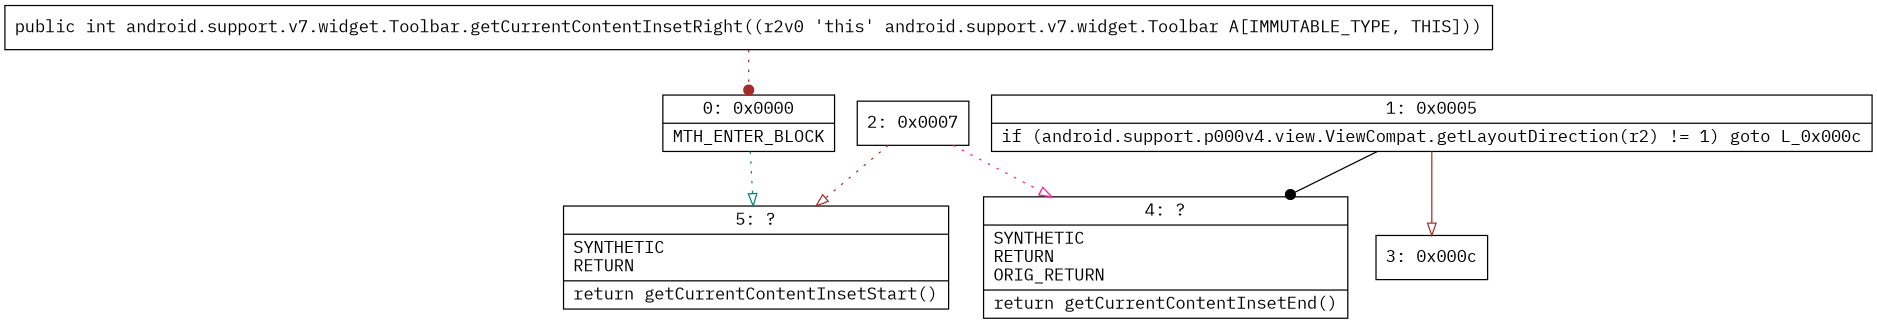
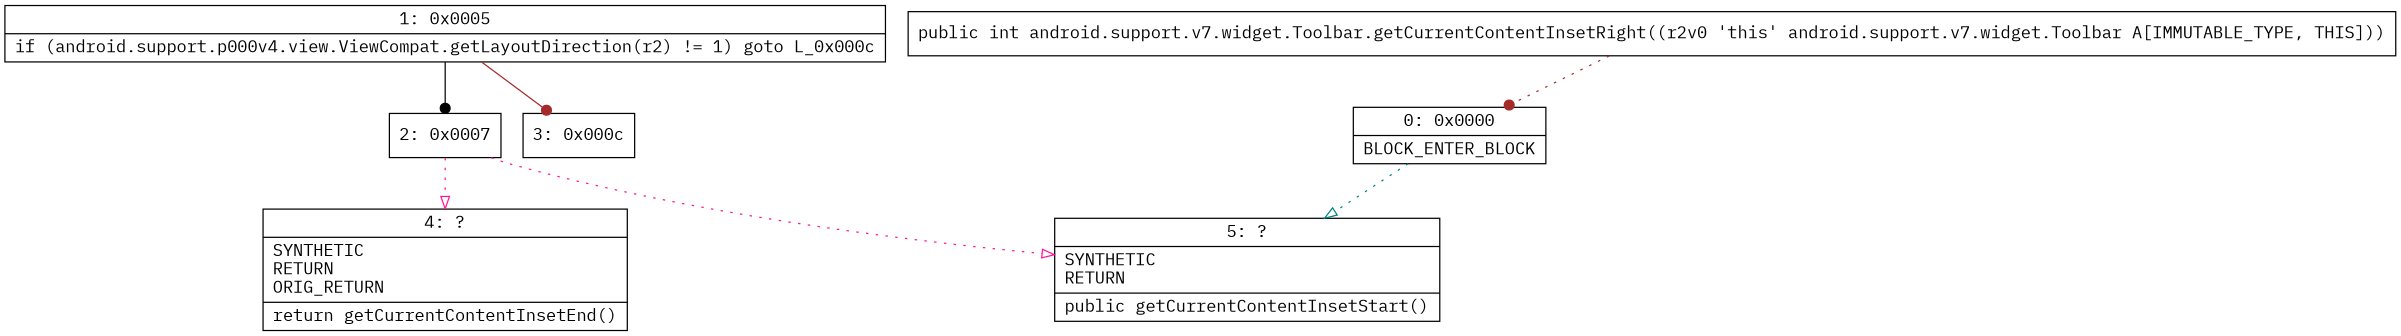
(749, 137) -> (1450, 149)
(857, 172) -> (764, 218)
(1336, 172) -> (445, 83)
(1432, 187) -> (512, 85)
(756, 294) -> (1247, 307)
